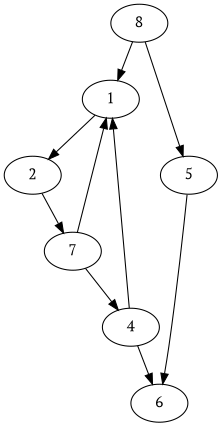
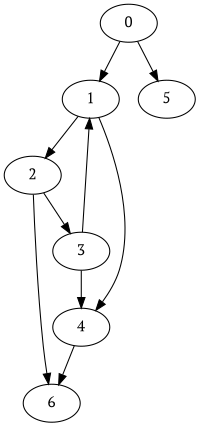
(139, 23) -> (129, 23)
(121, 219) -> (124, 210)
(73, 251) -> (81, 251)
(177, 284) -> (38, 284)
